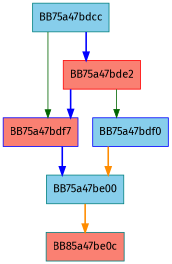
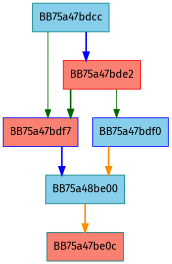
(71, 99) -> (71, 99)
(85, 189) -> (85, 189)
(85, 247) -> (85, 247)
